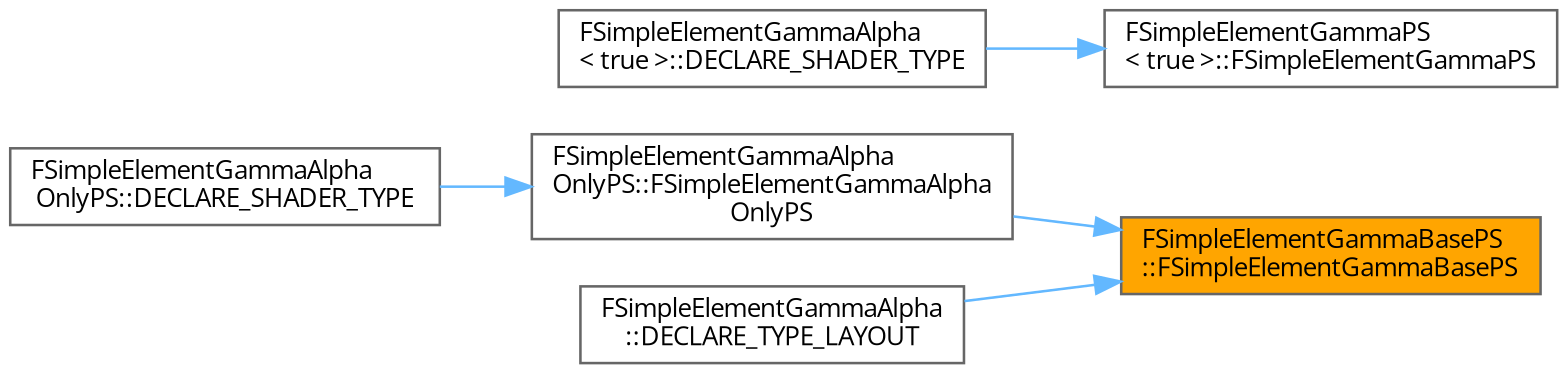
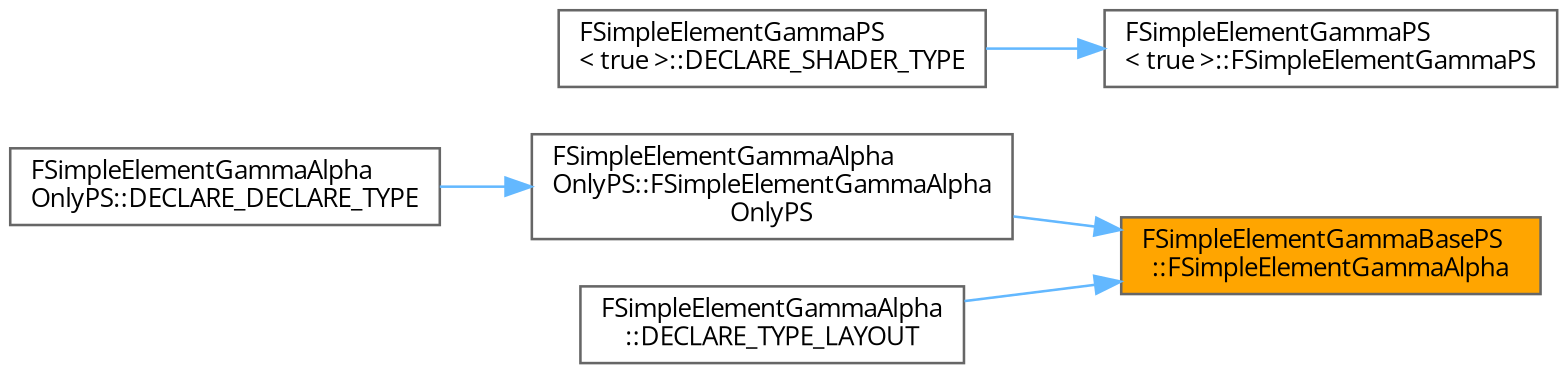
(772, 49) -> (772, 49)
(225, 187) -> (225, 187)
(1331, 256) -> (1331, 256)
